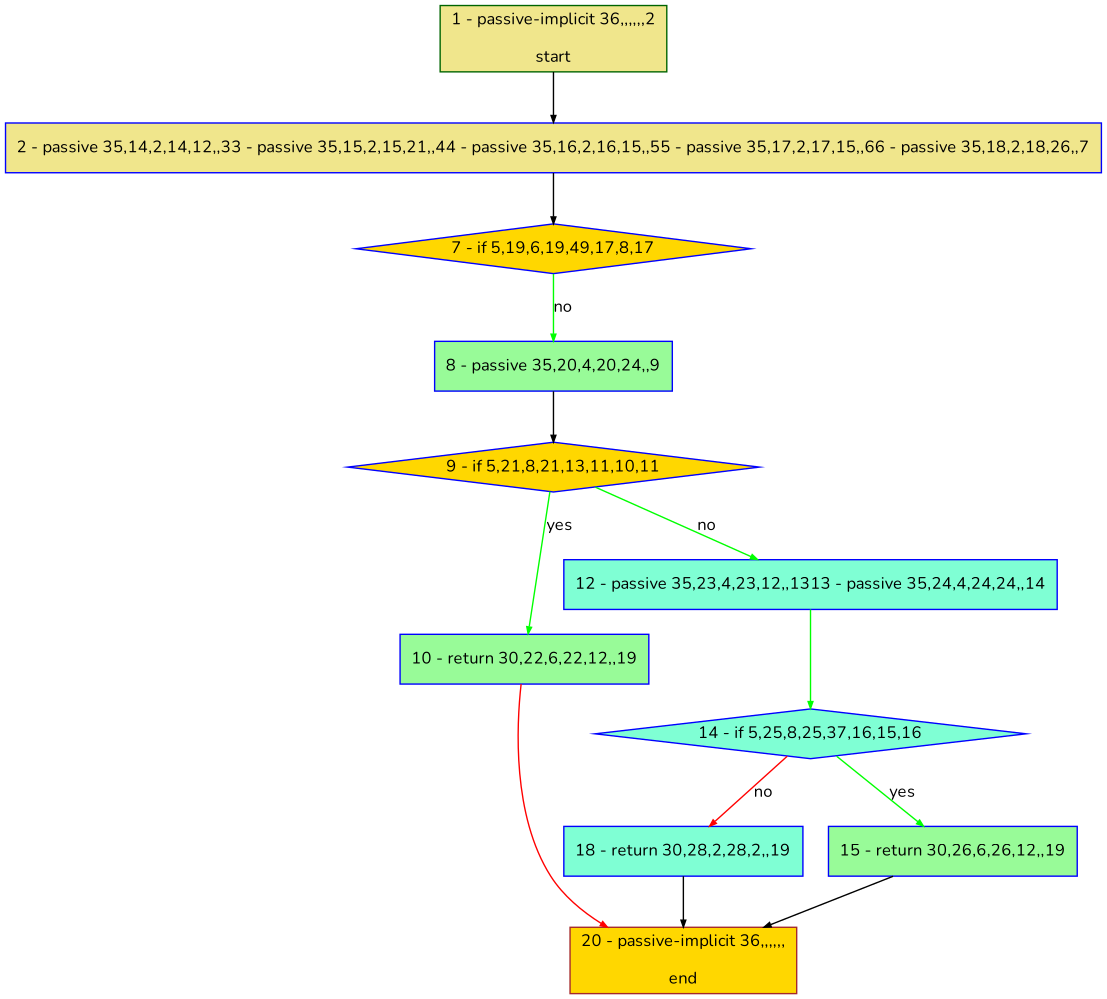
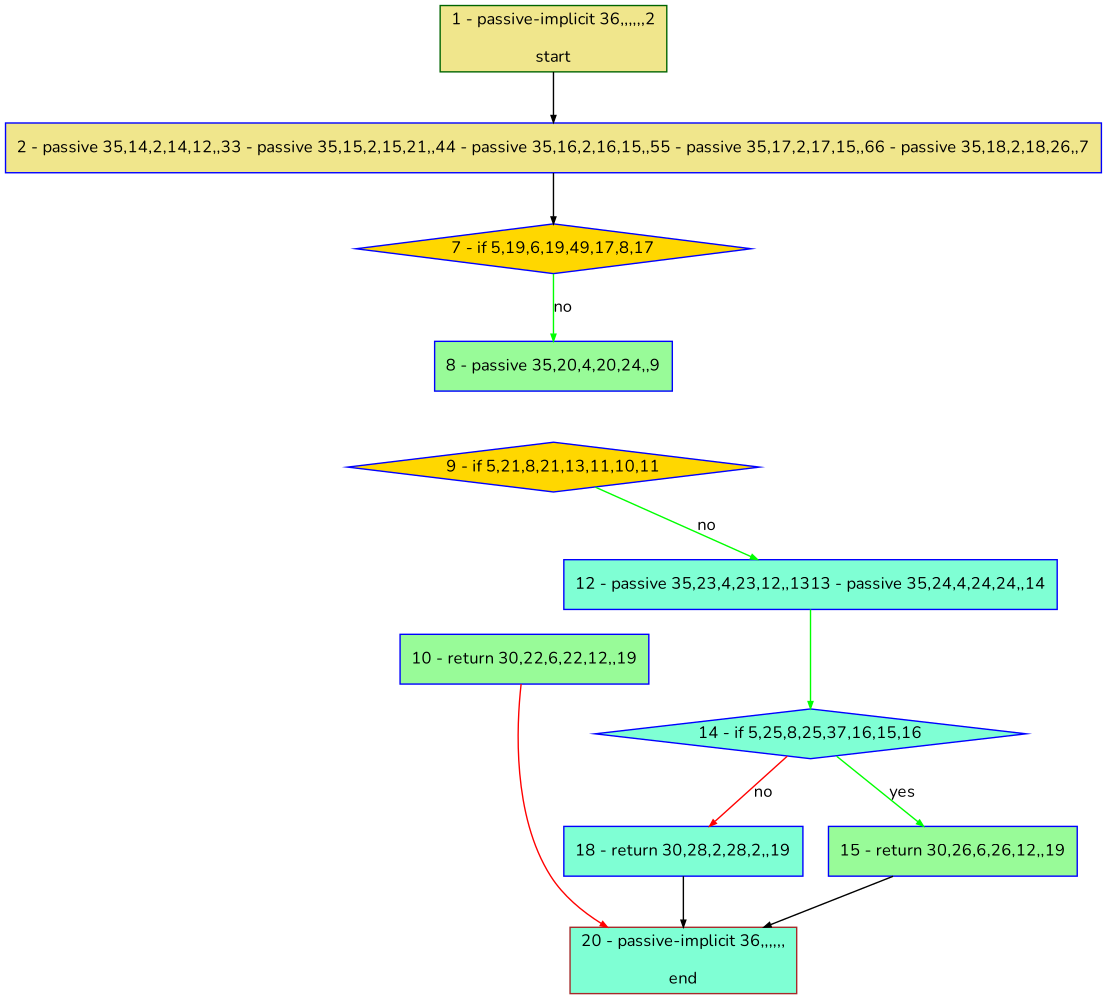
(553, 413) -> none
(540, 559) -> none
(683, 960) -> (683, 960)
